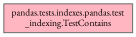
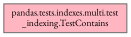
(68, 18) -> (65, 18)
